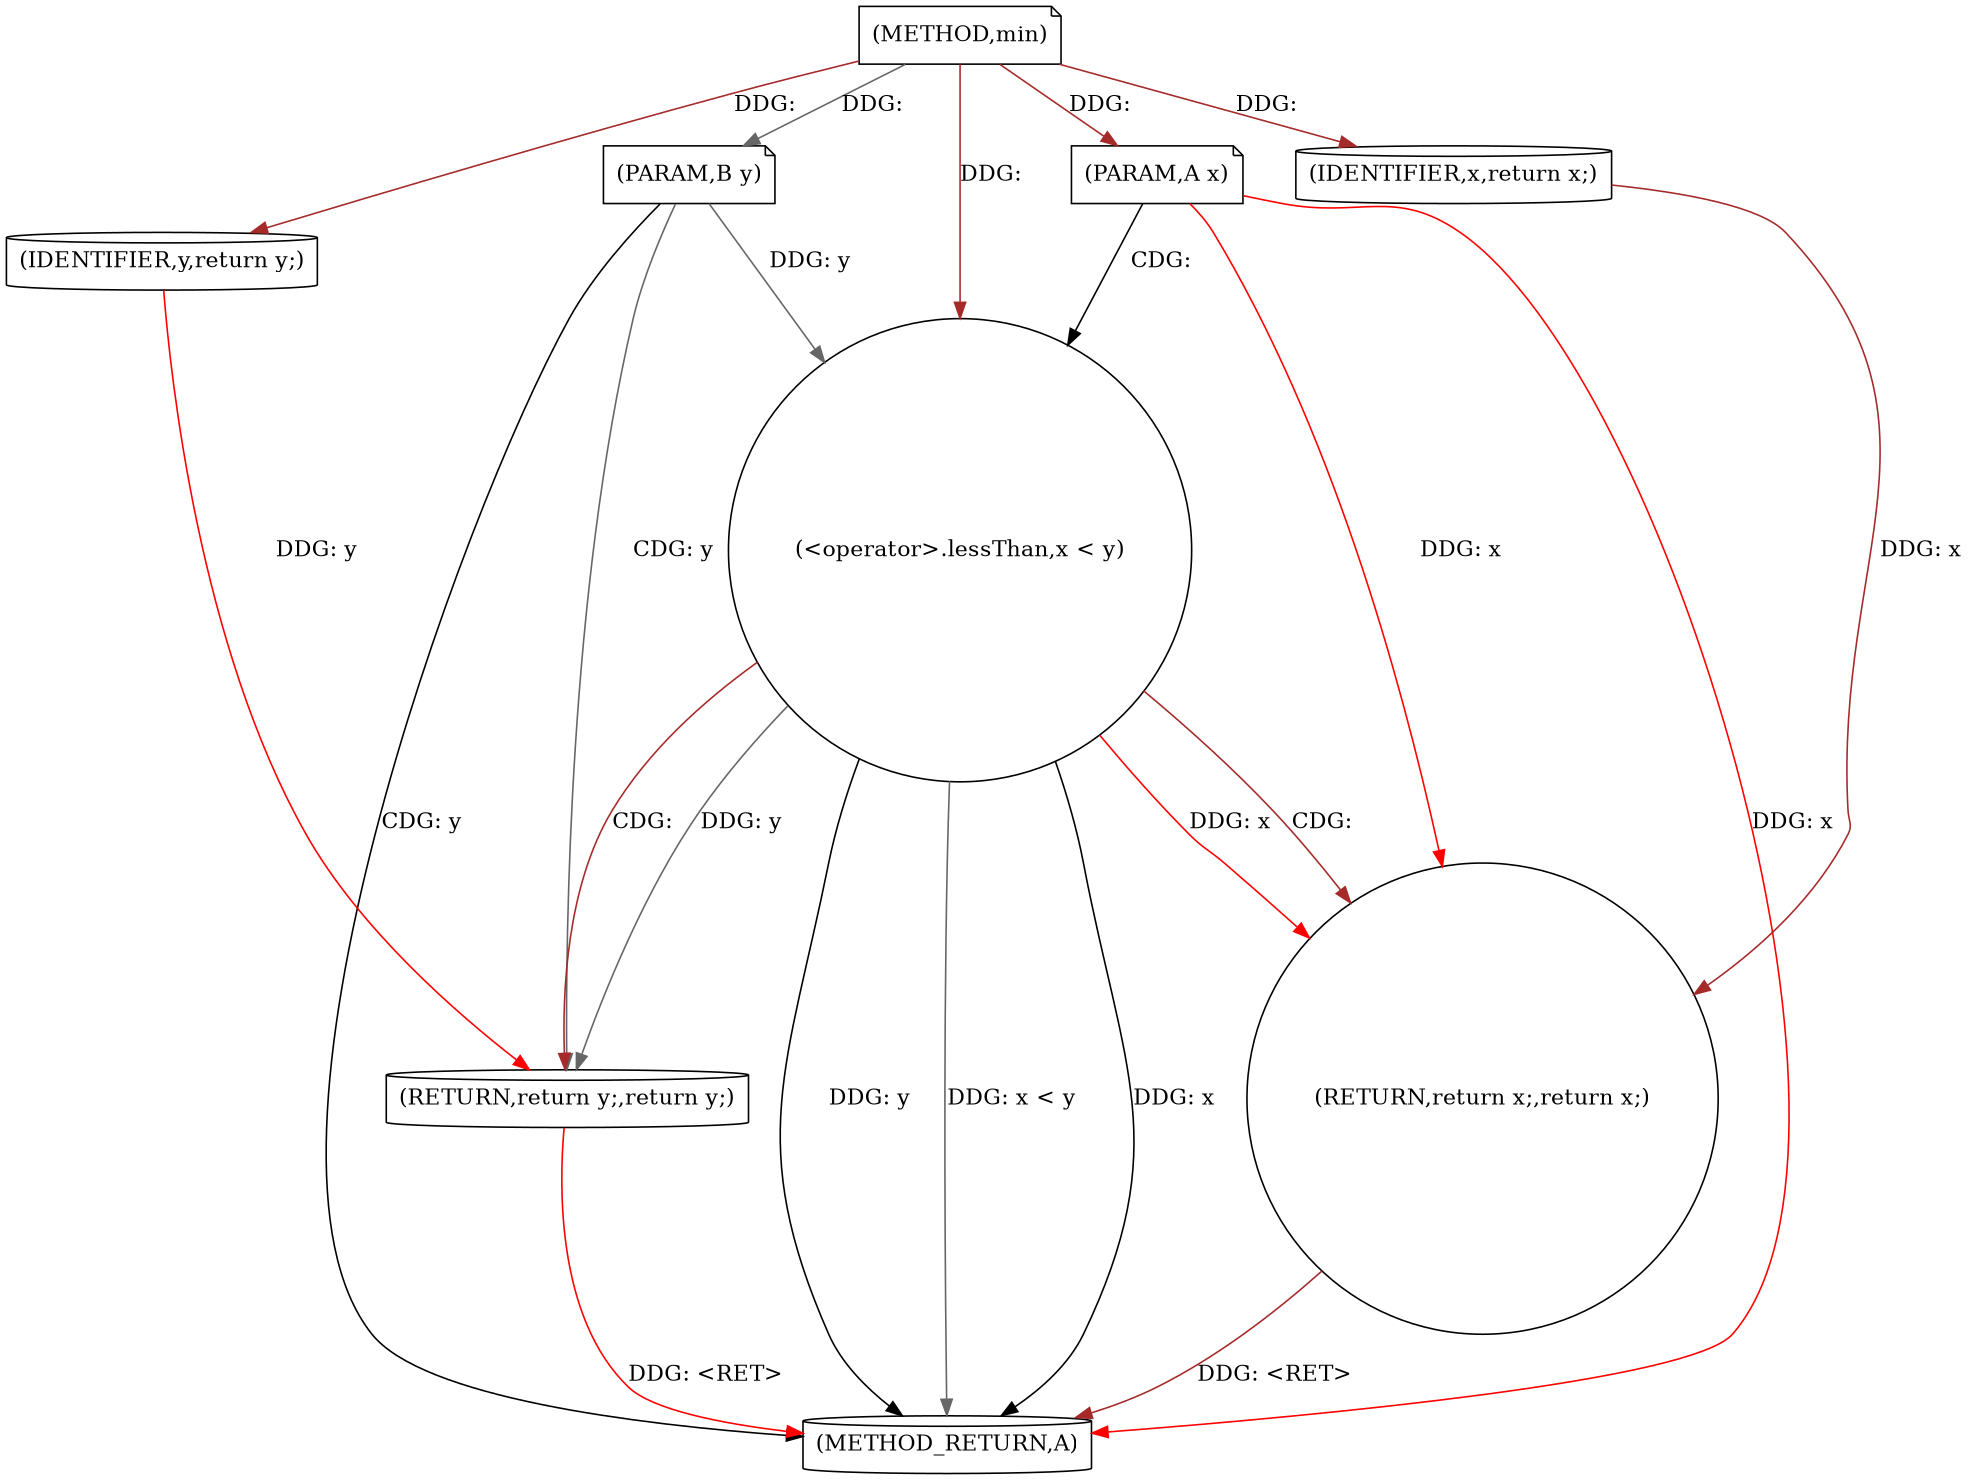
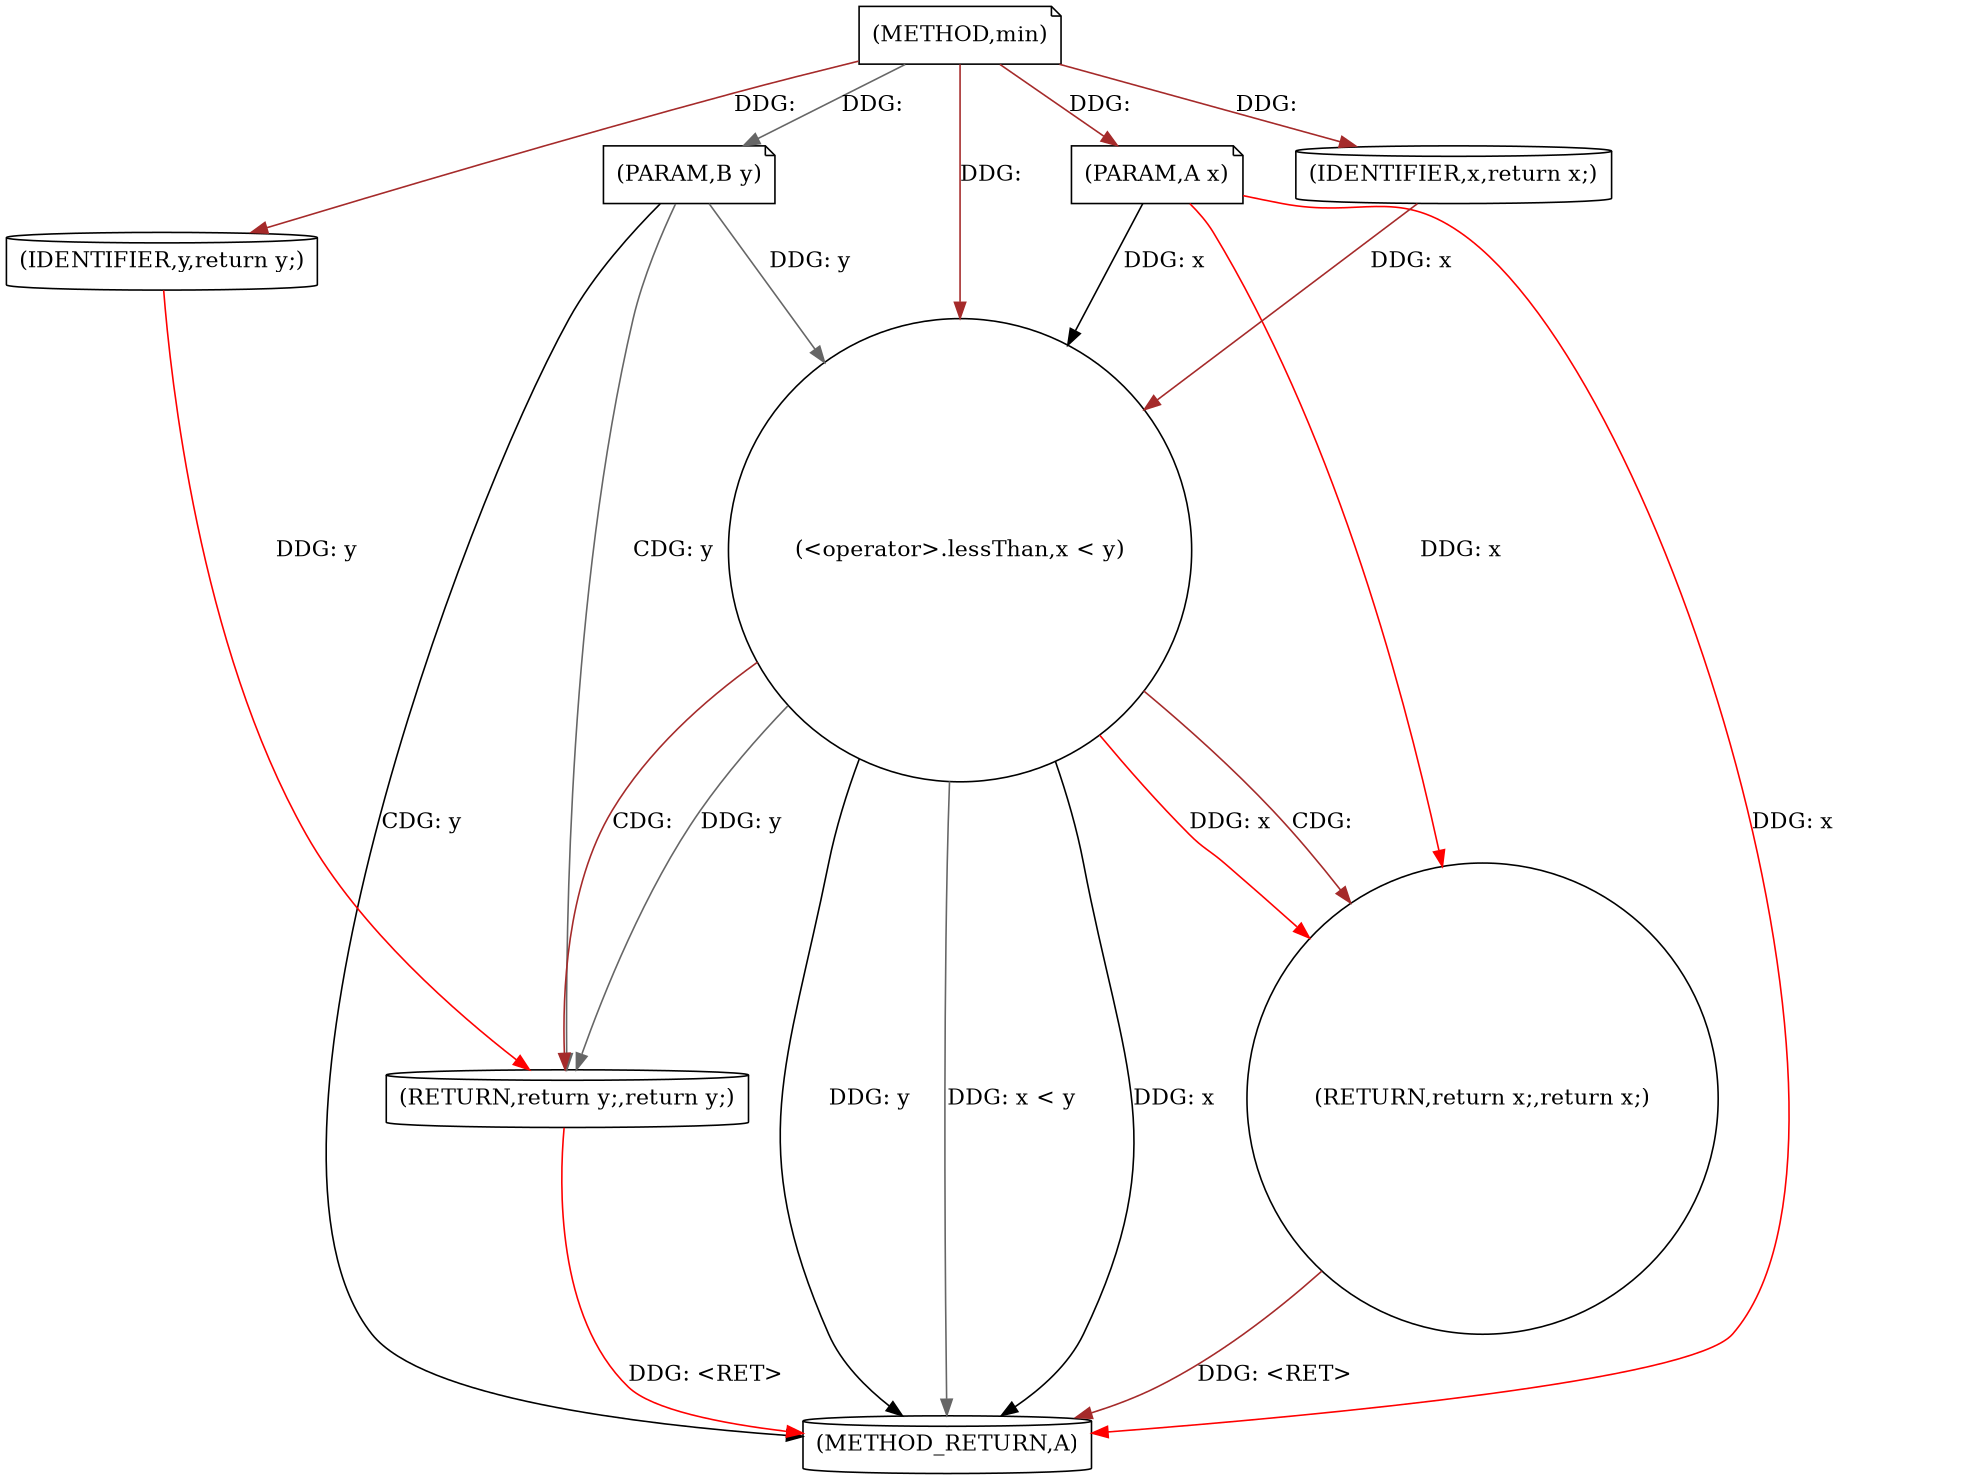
(1165, 261) -> (1165, 261)
(1873, 534) -> (1287, 302)
